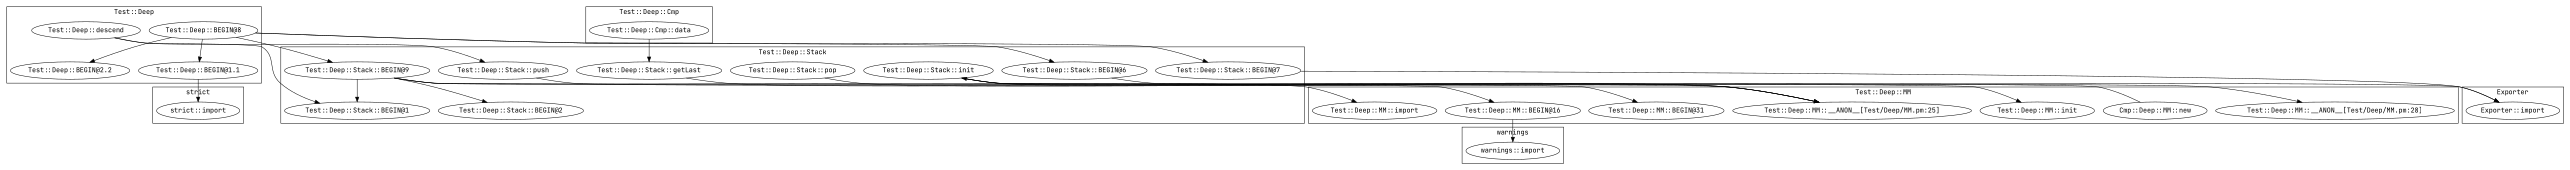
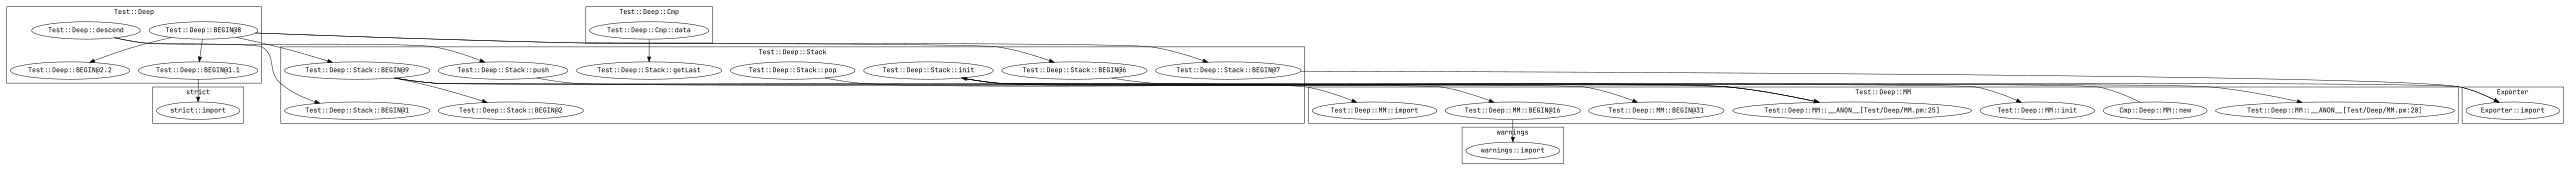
(1251, 84) -> none
(357, 88) -> none
